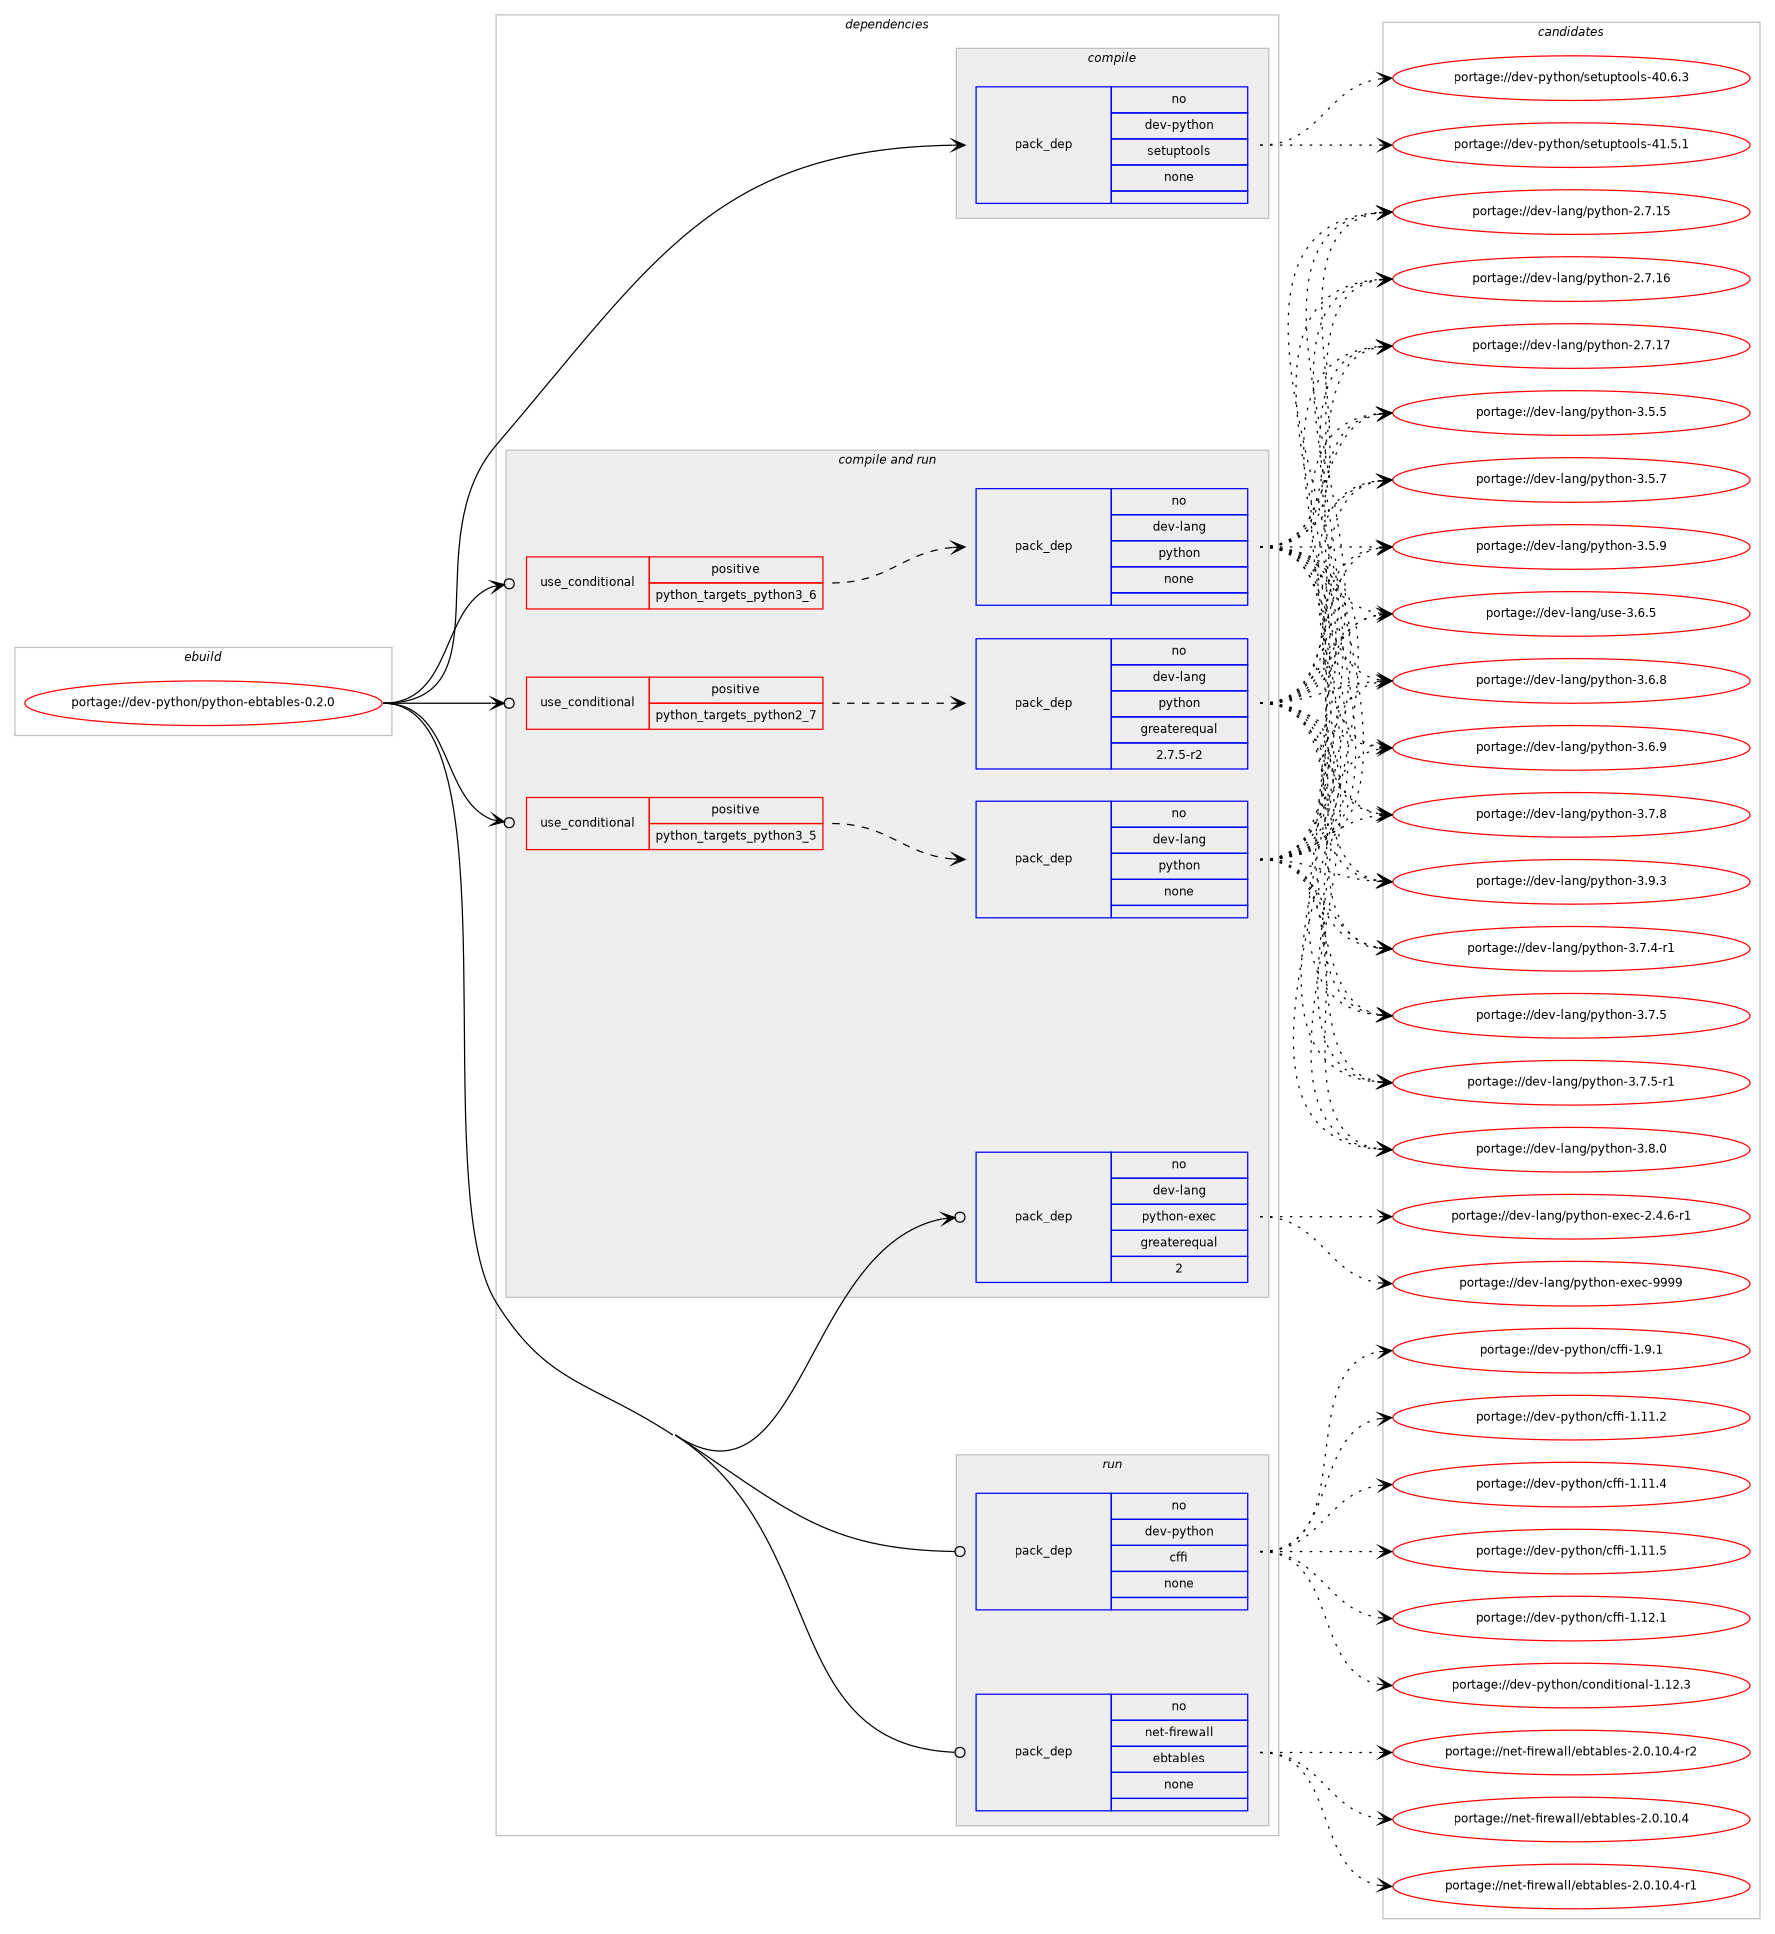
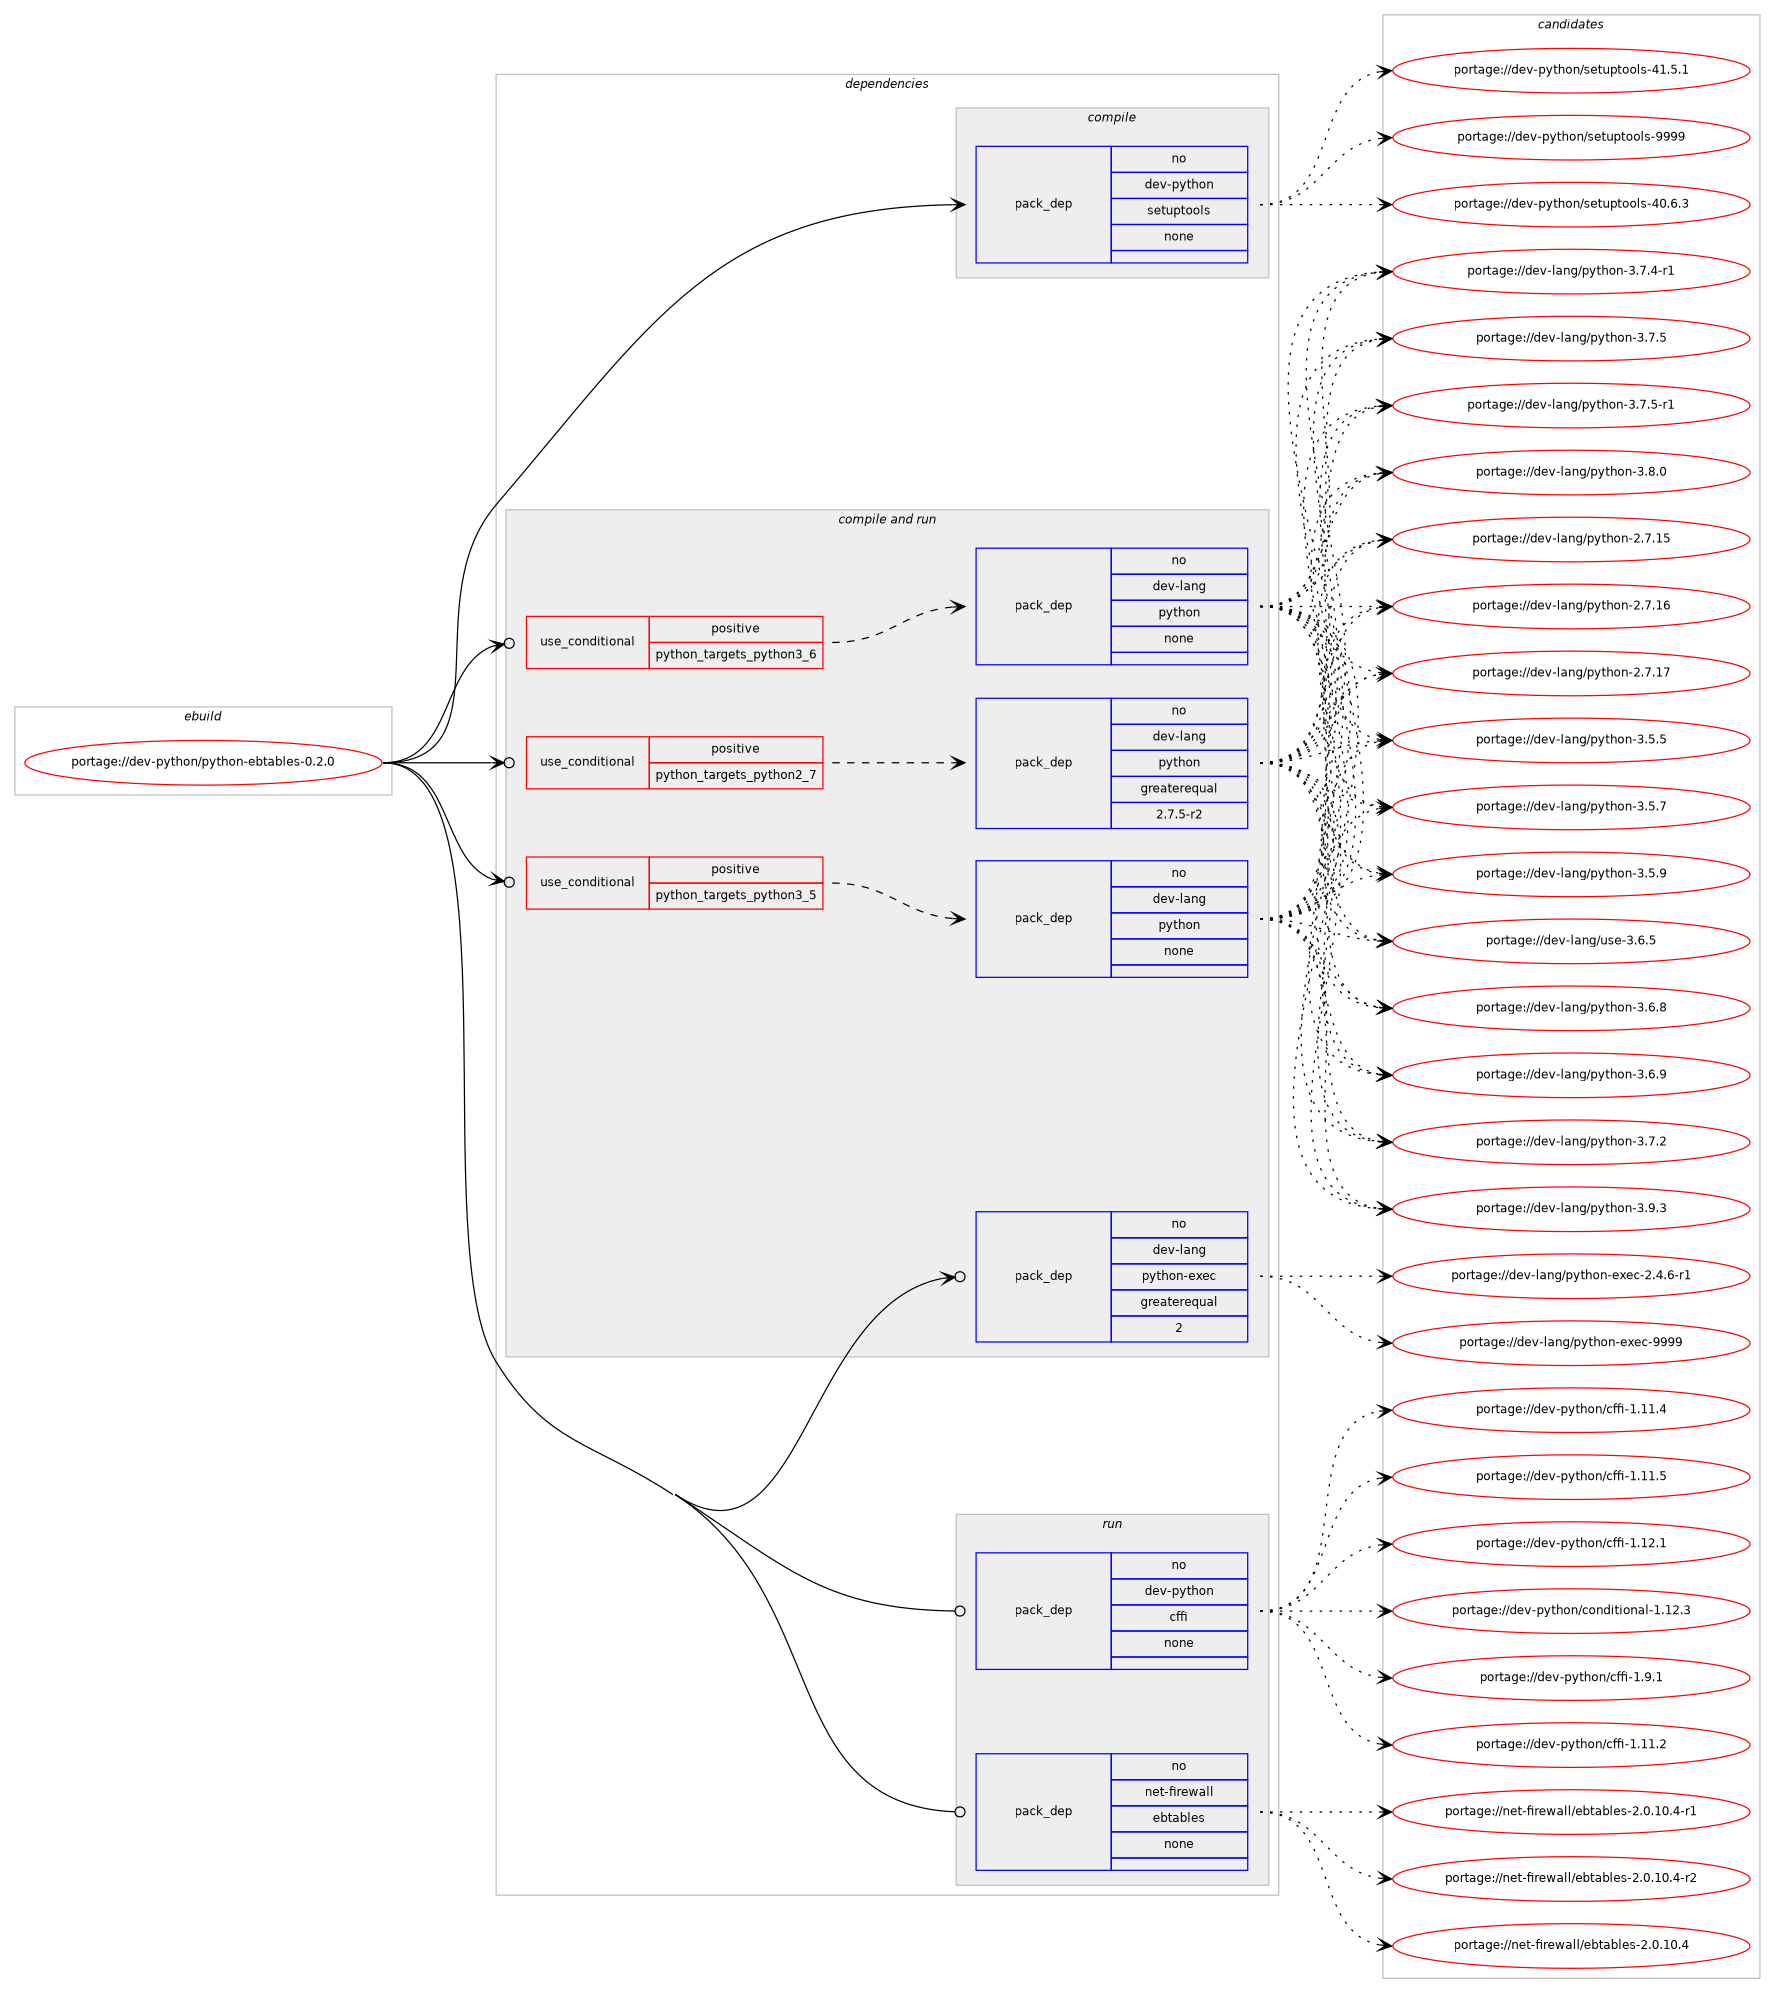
none -> (1571, 138)
(1571, 815) -> (1571, 1142)
